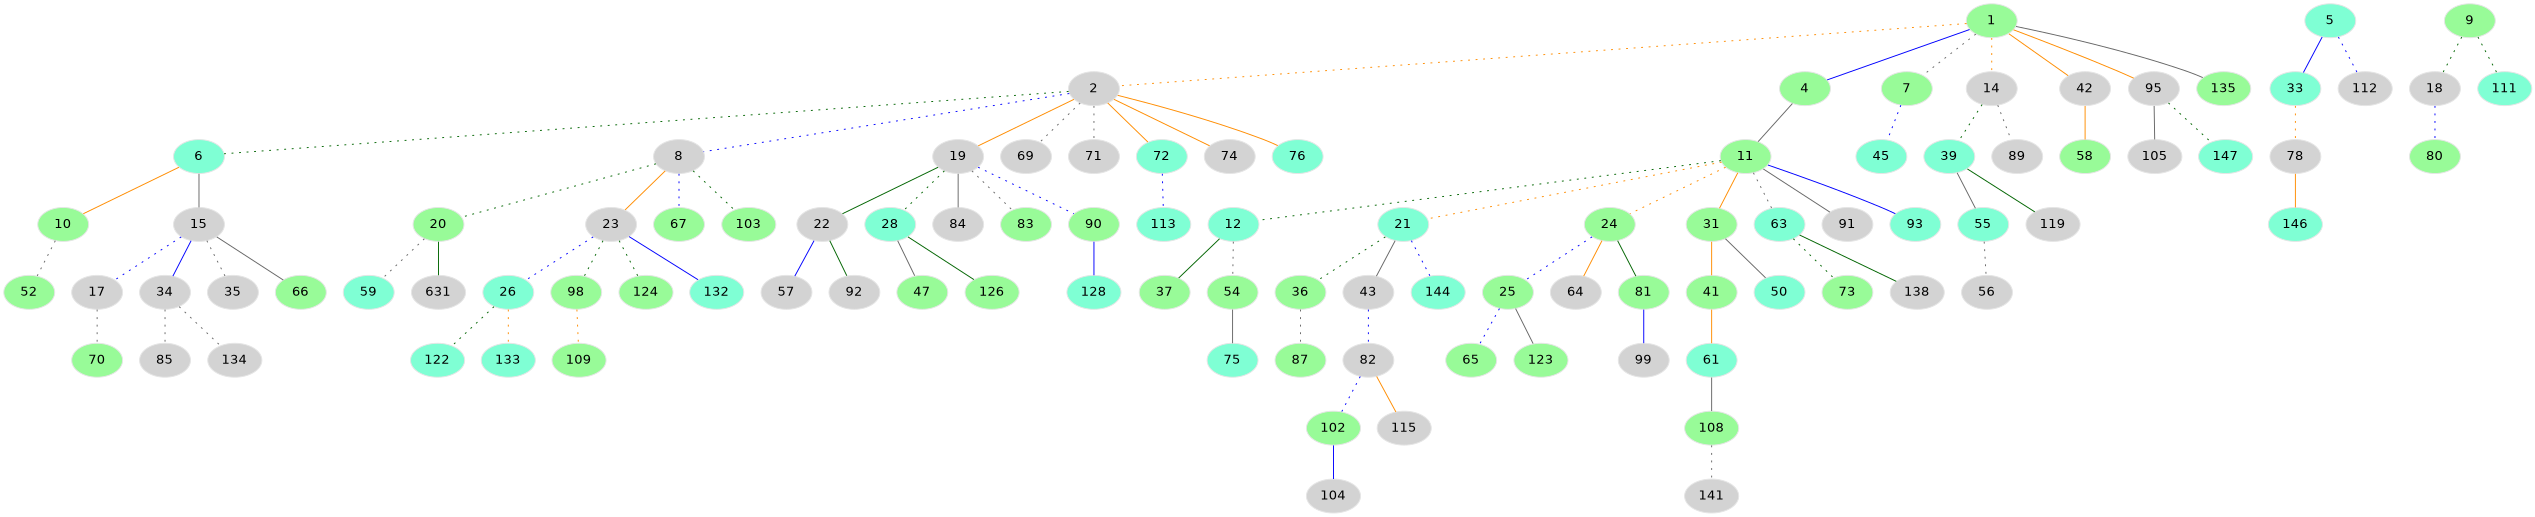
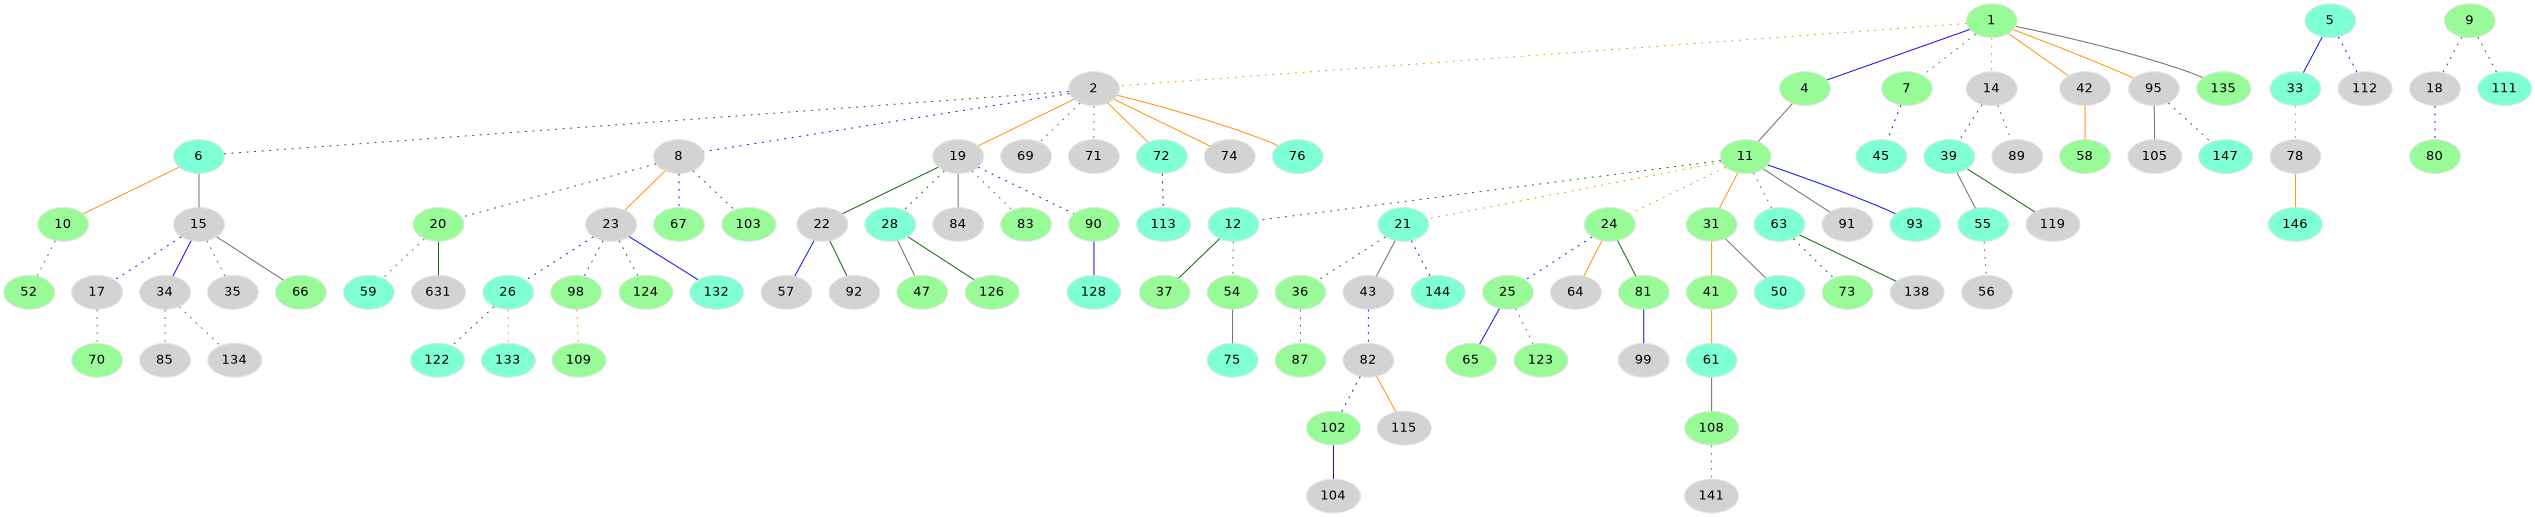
(1490, 326) -> (1490, 326)
(1524, 326) -> (1524, 326)
